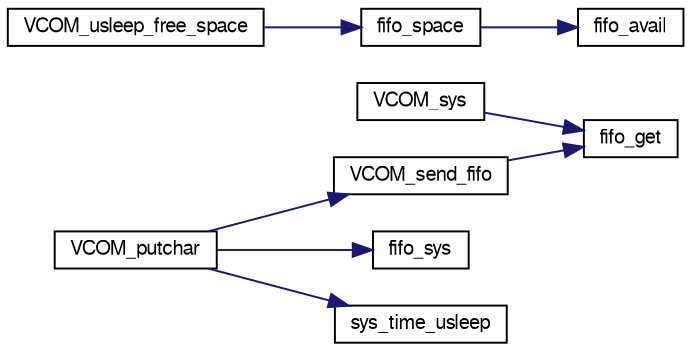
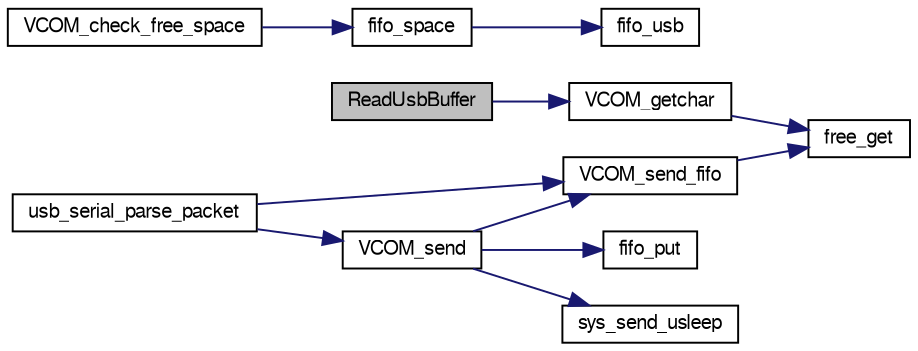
(136, 27) -> (135, 27)
(631, 27) -> (650, 27)
none -> (412, 102)
(421, 102) -> (650, 102)
(631, 139) -> (859, 139)
none -> (135, 213)
(136, 250) -> (412, 250)
(421, 250) -> (650, 250)
(421, 324) -> (650, 324)
